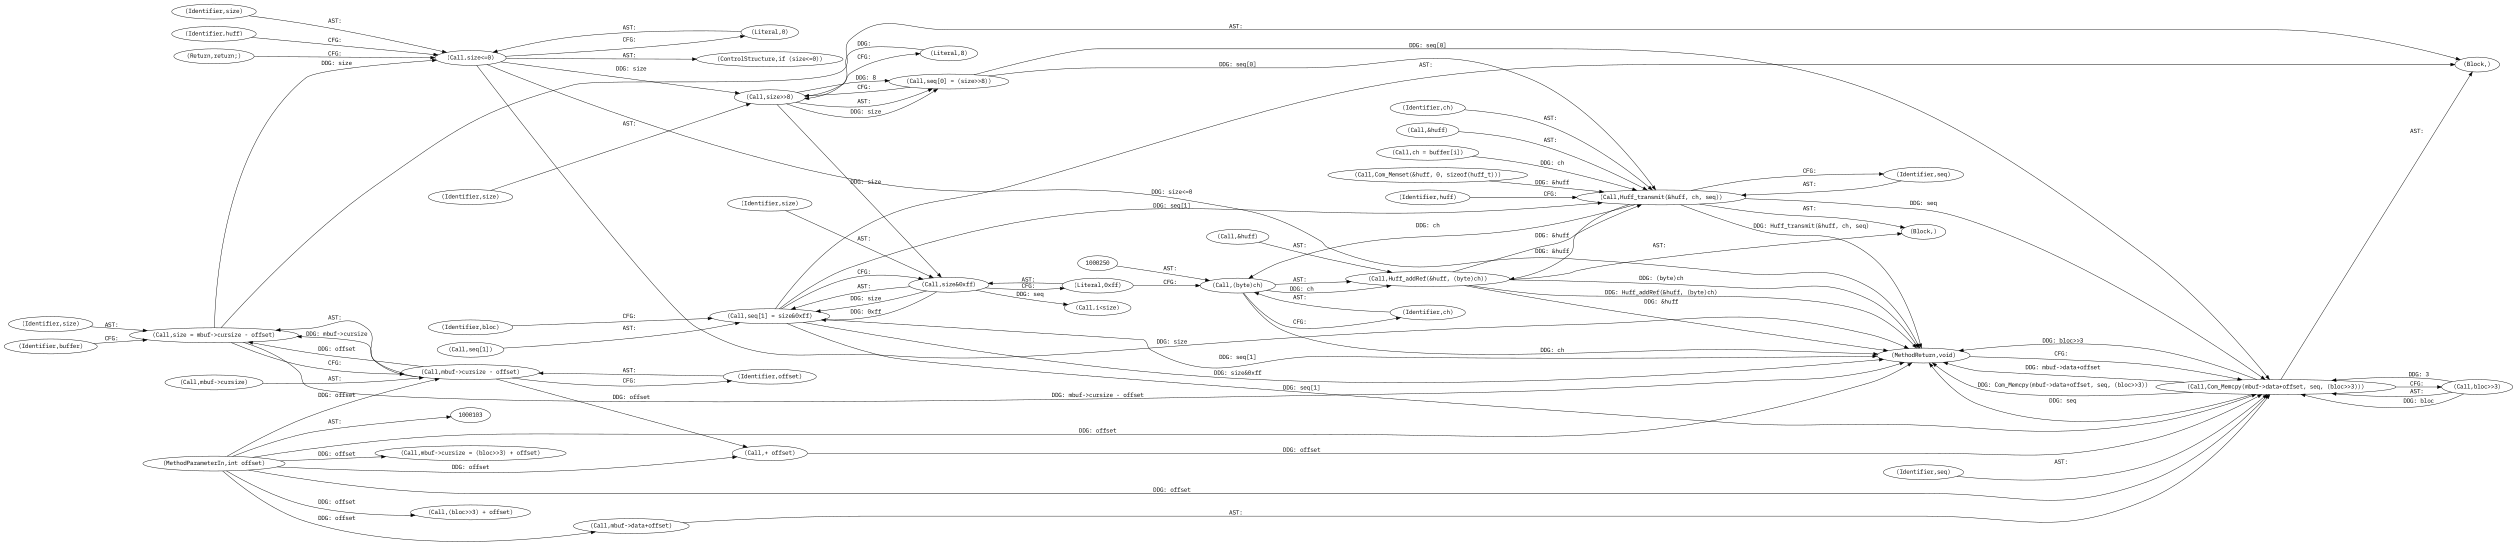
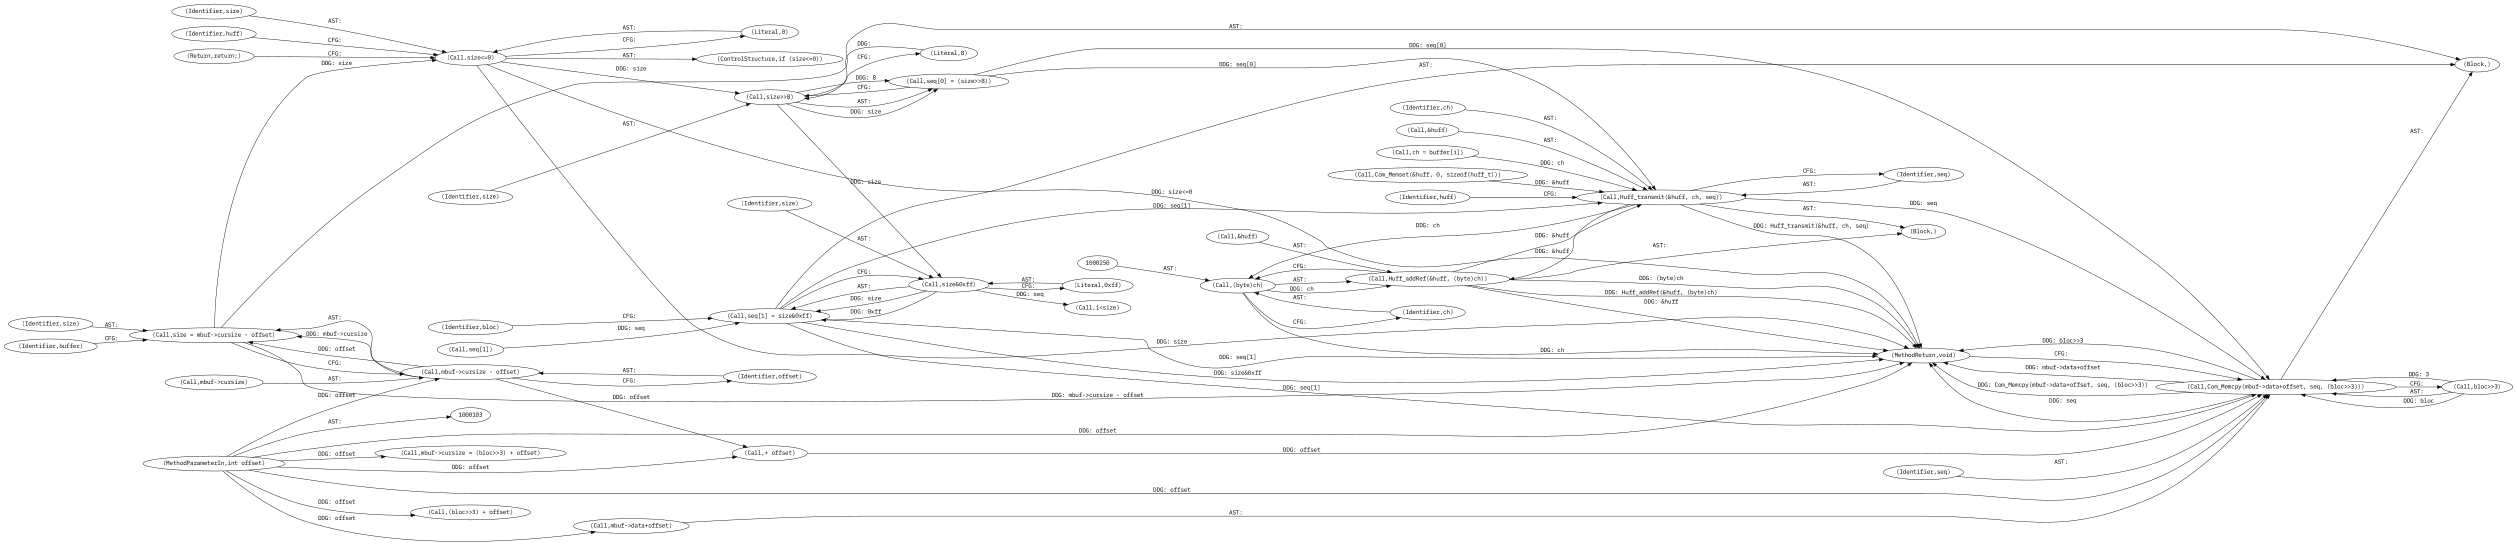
(1164, 286) -> (1322, 269)
(631, 328) -> (631, 328)
